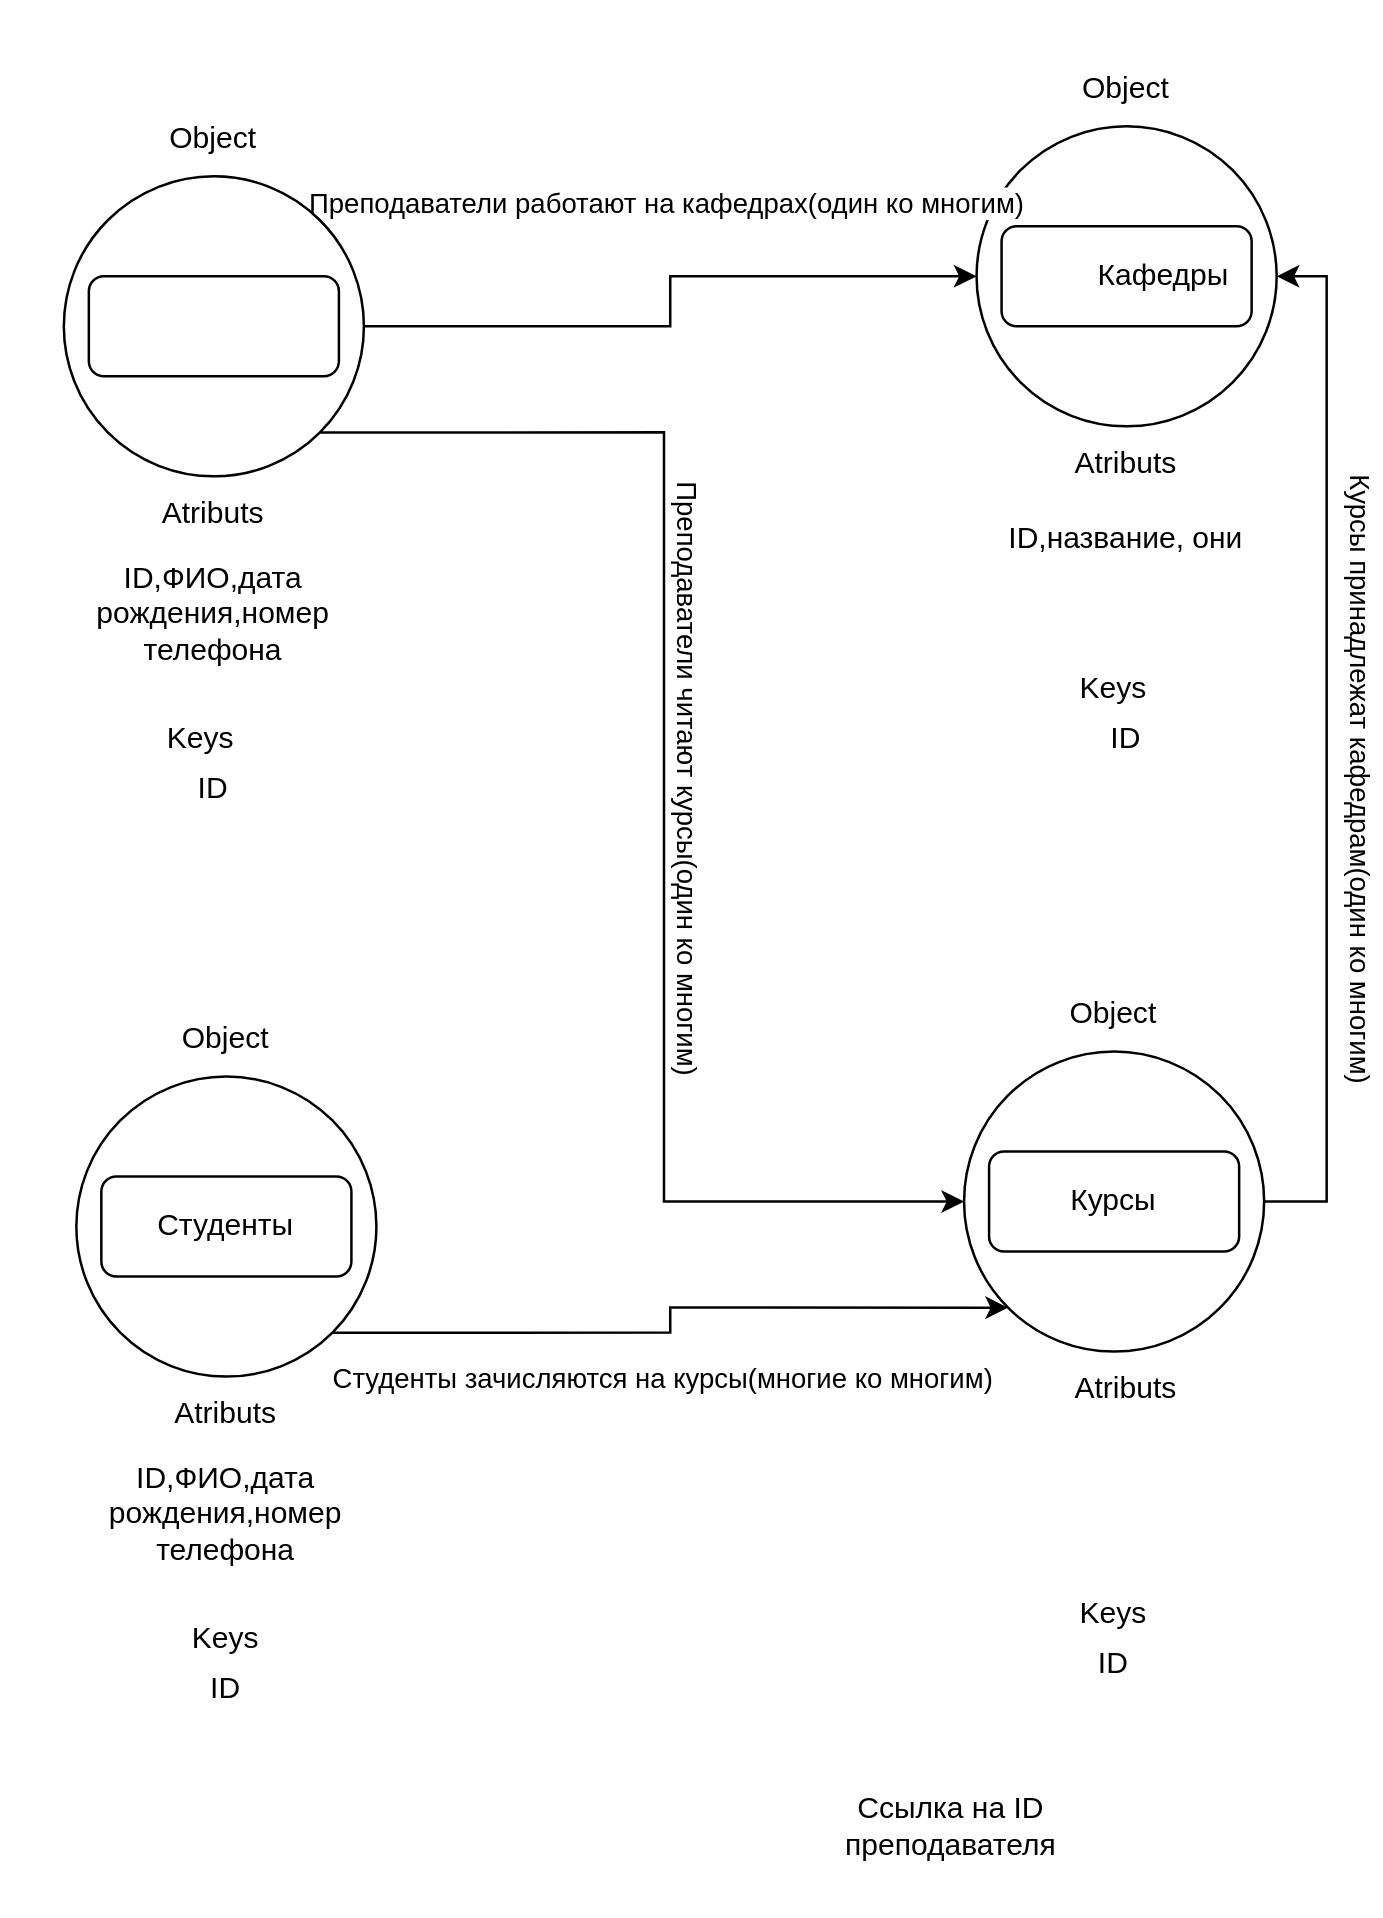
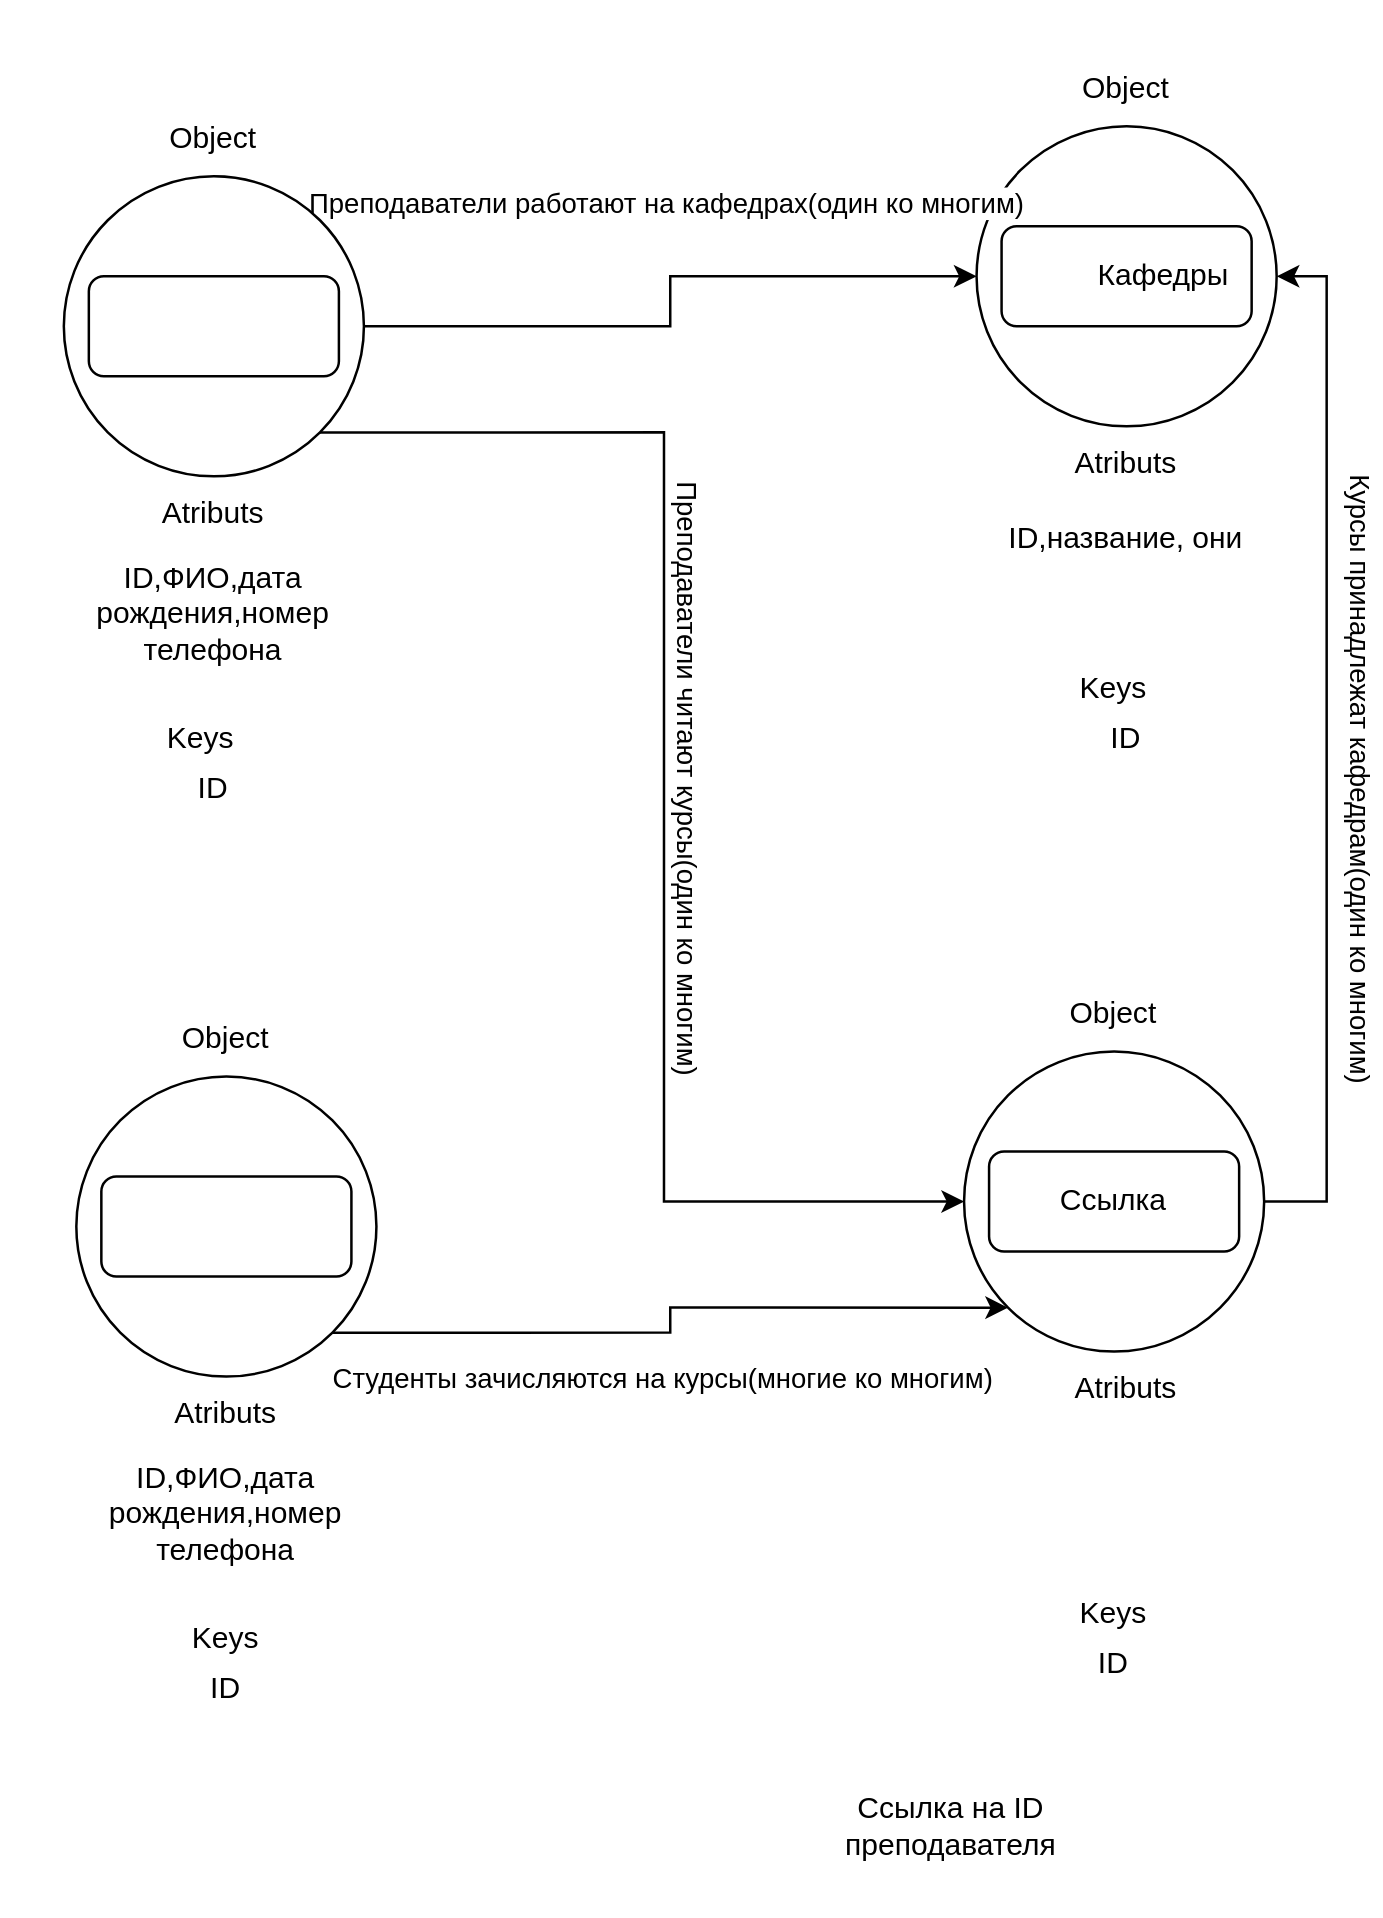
(1114, 1201) -> (1114, 1201)
(226, 1226) -> none
